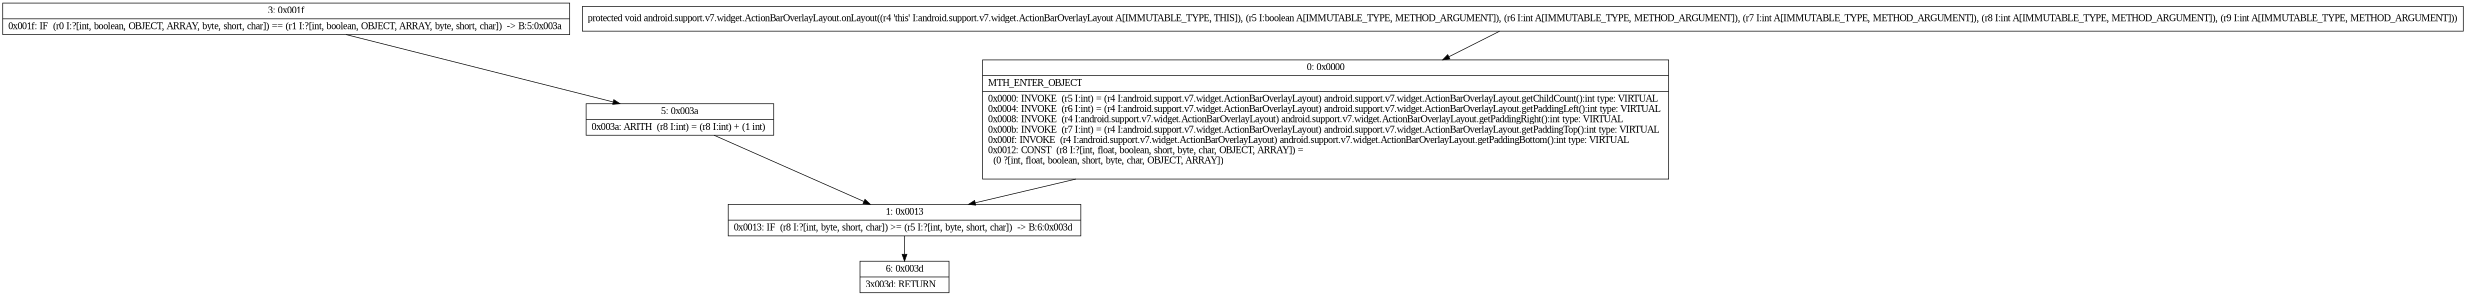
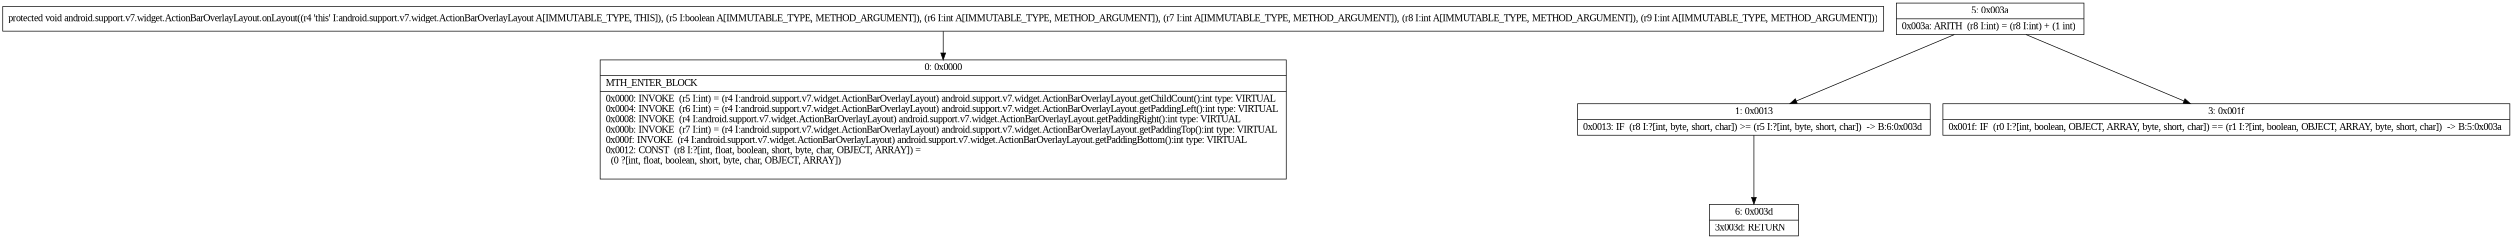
(480, 68) -> (2105, 68)
(1035, 83) -> (652, 83)
(1026, 191) -> none
